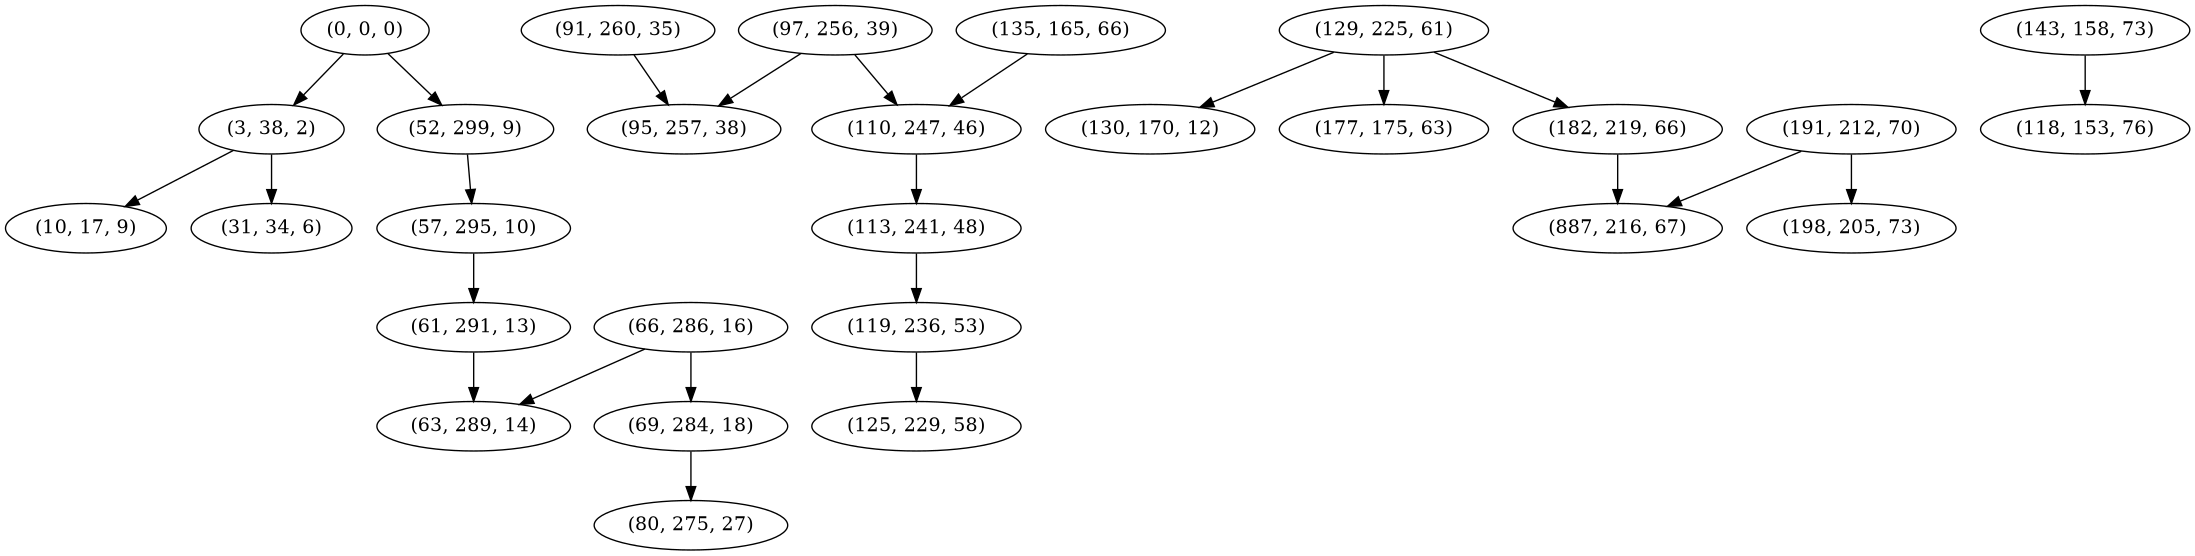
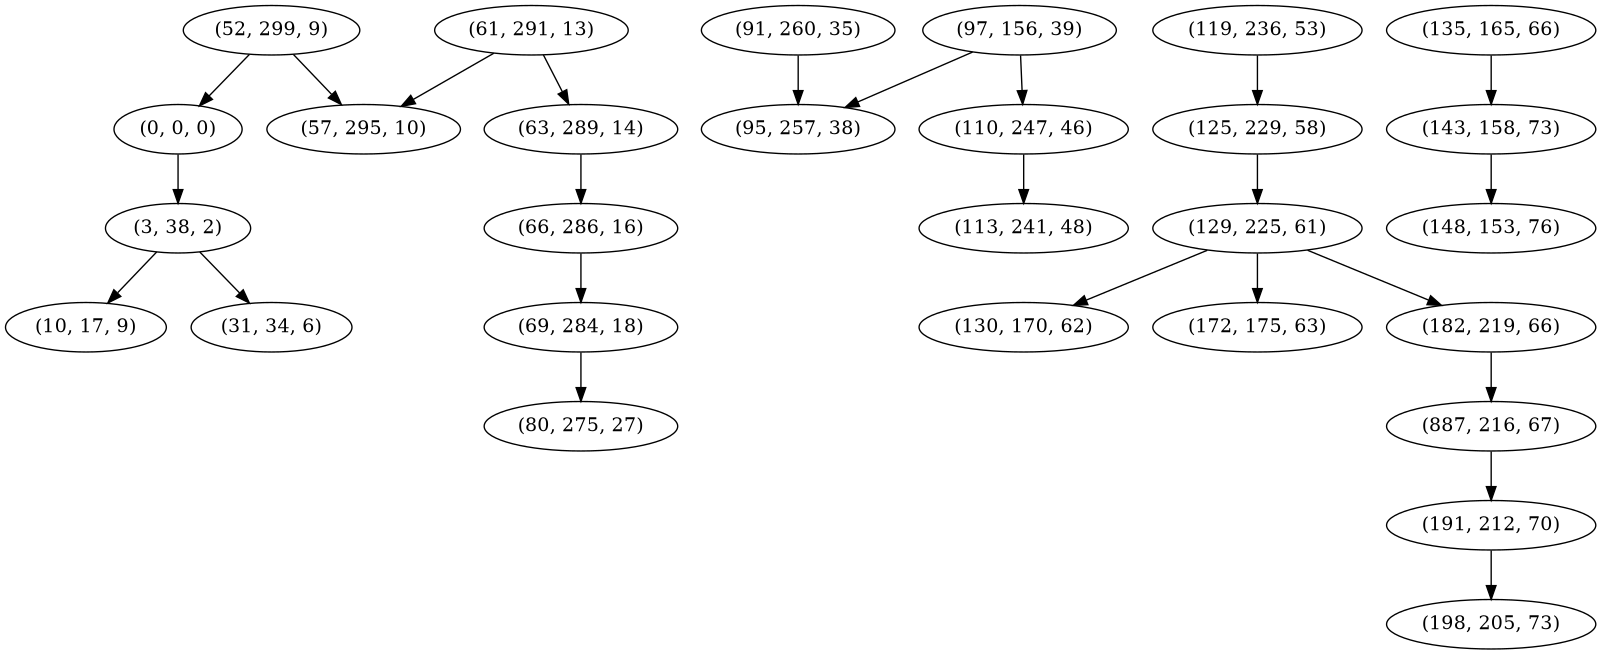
(835, 30) -> (1020, 30)
(410, 74) -> (229, 75)
(995, 76) -> (1491, 73)
(1150, 129) -> (1024, 327)
(1384, 129) -> (1257, 327)
(2085, 129) -> (1491, 228)
none -> (1257, 172)
(1741, 176) -> (1491, 469)
(474, 271) -> (454, 76)
(916, 271) -> none
(589, 374) -> (581, 172)
